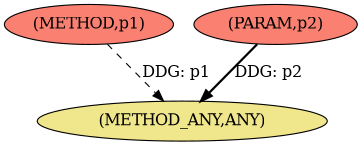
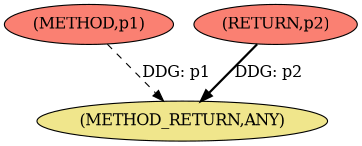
(276, 24) -> (276, 24)
(182, 121) -> (182, 121)
